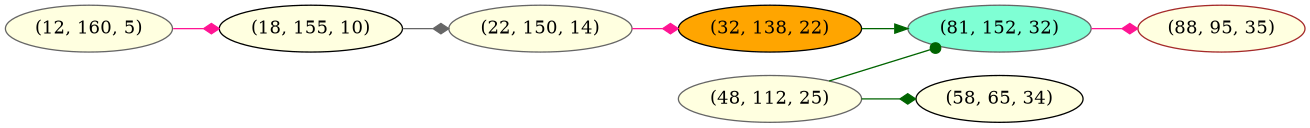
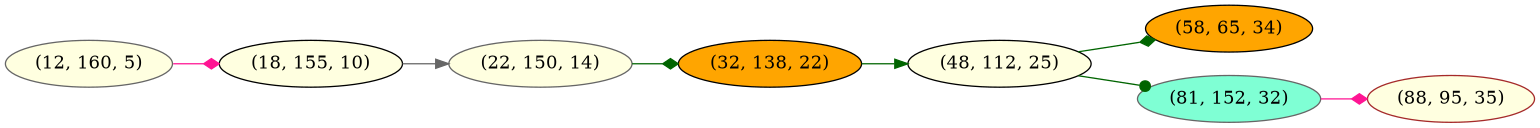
(418, 29) -> (419, 64)
(647, 29) -> (647, 64)
(878, 29) -> (878, 64)
(770, 99) -> (1000, 64)
(1000, 99) -> (1229, 29)
